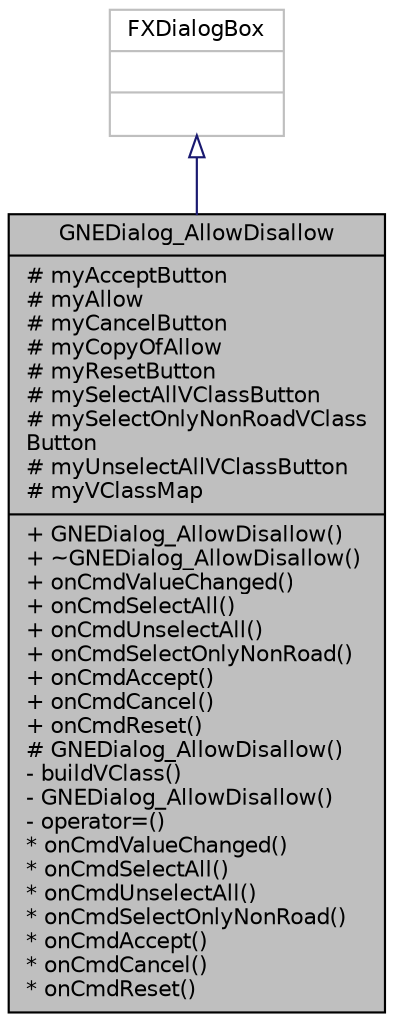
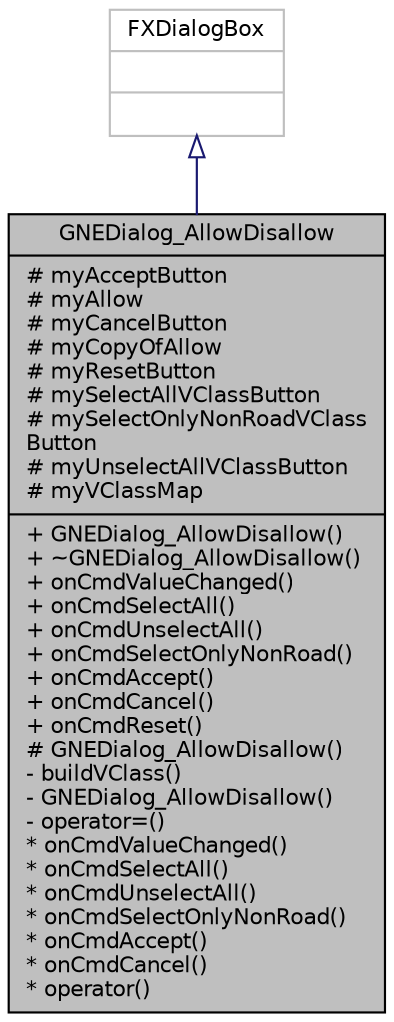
(112, 990) -> (89, 990)
